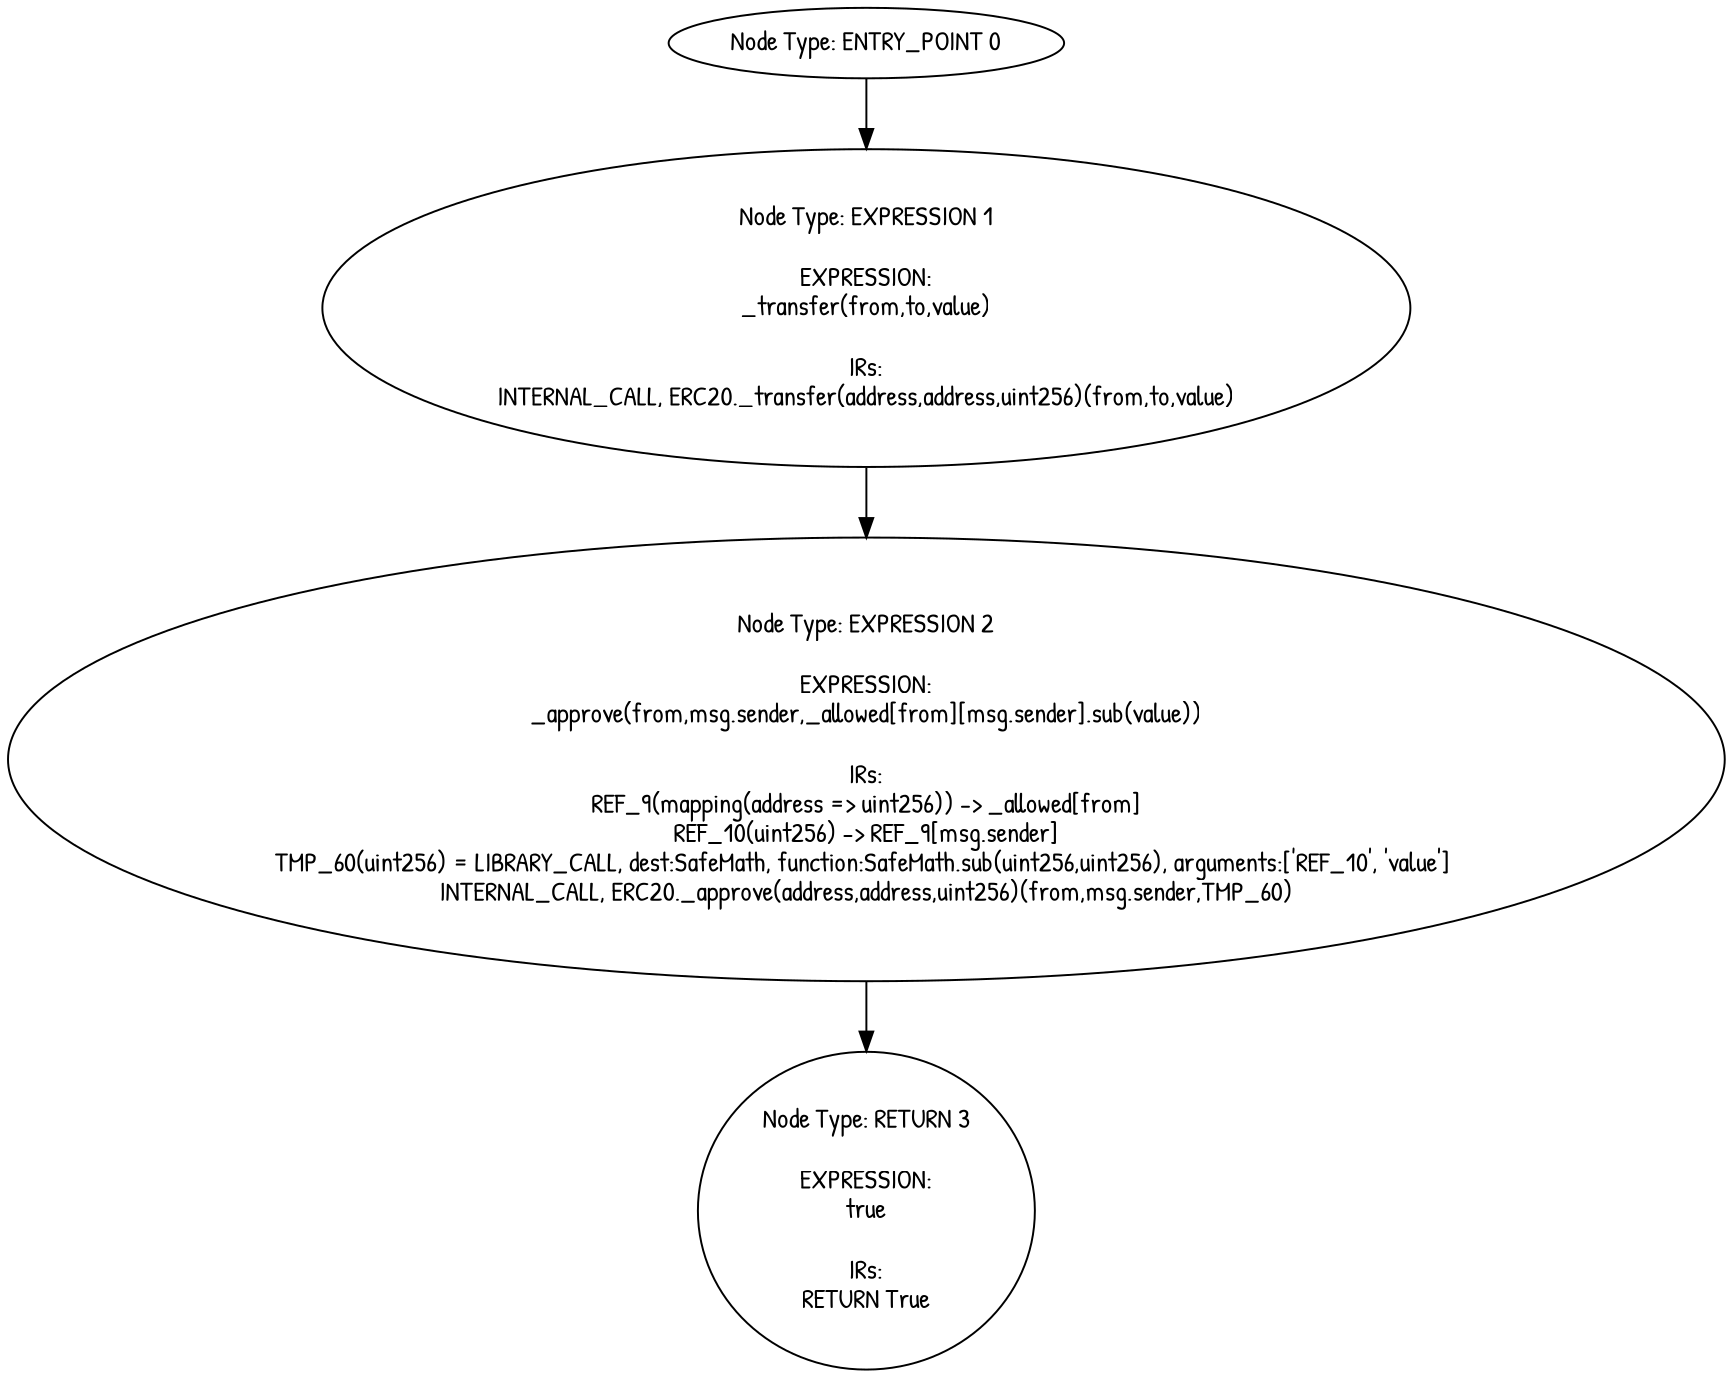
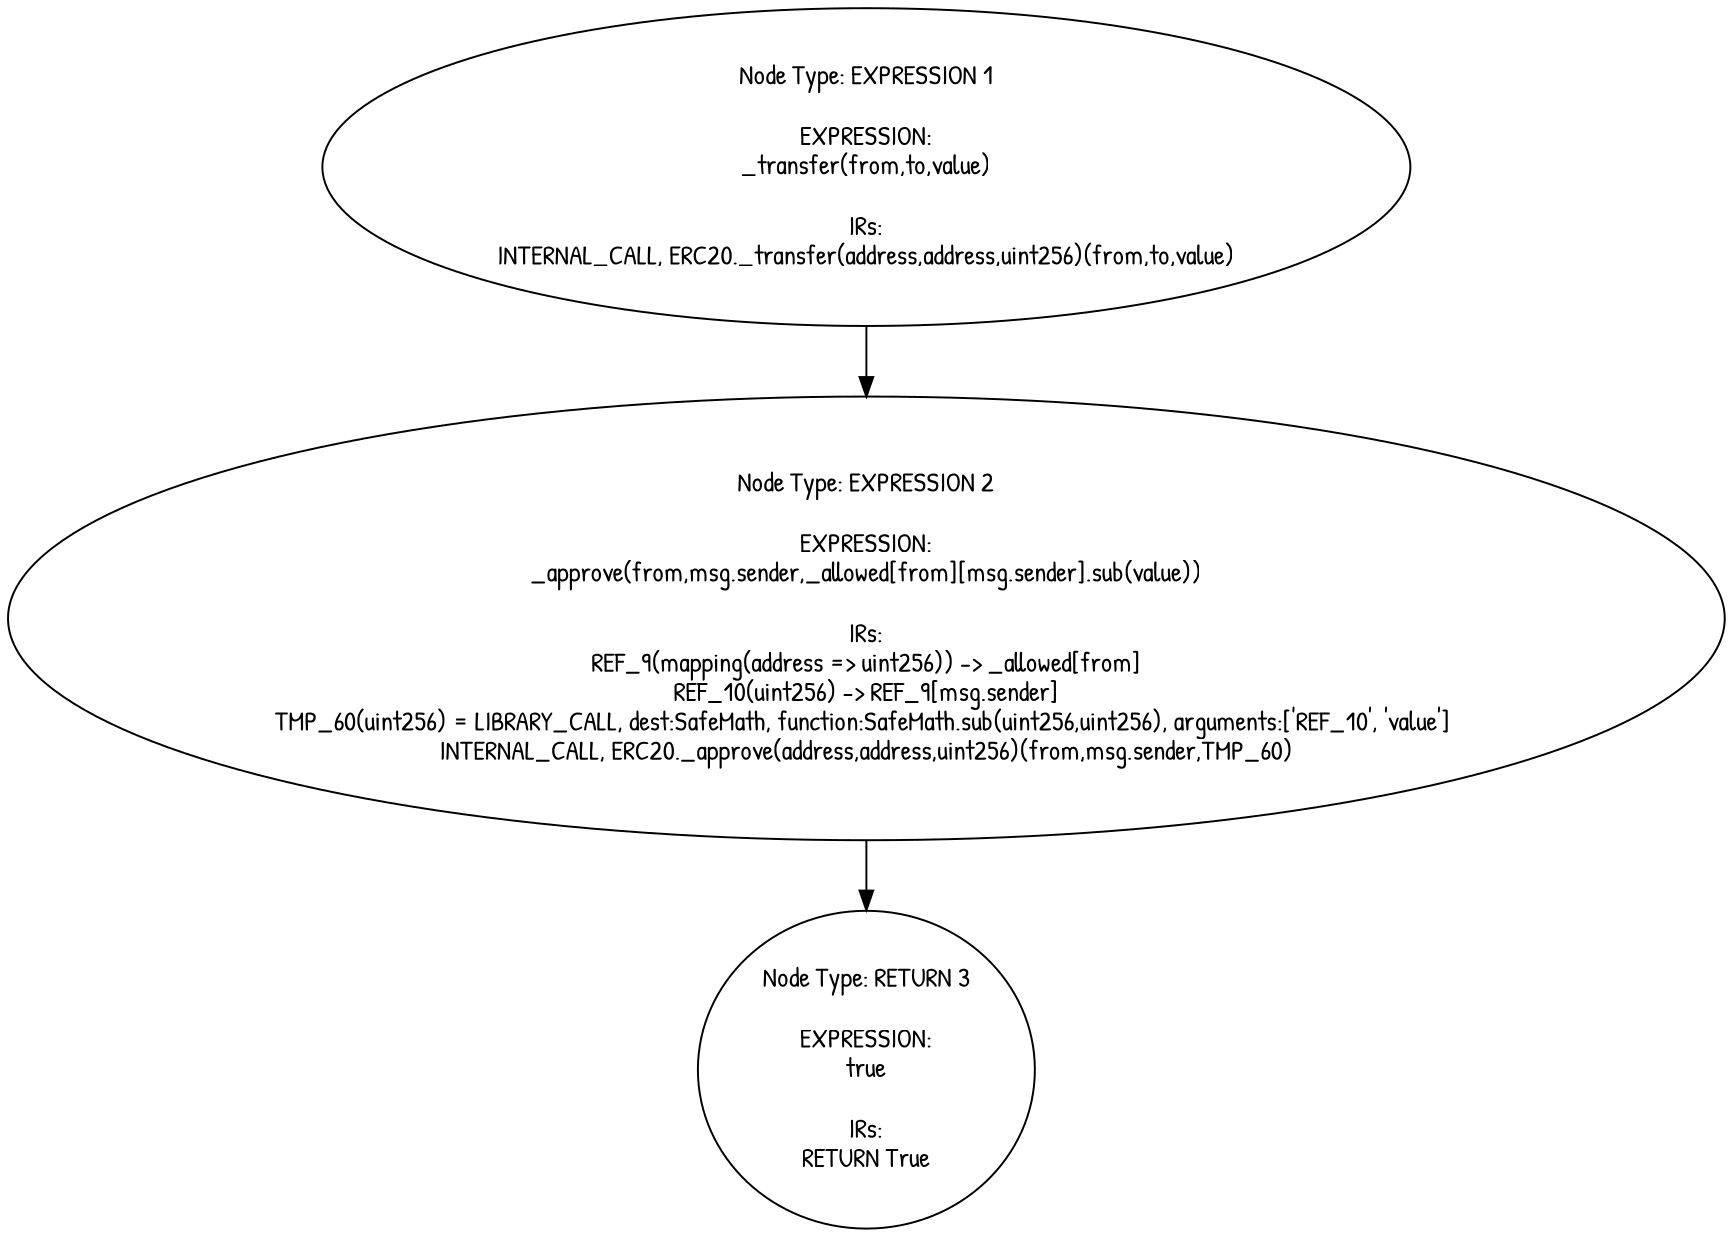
(866, 43) -> none
